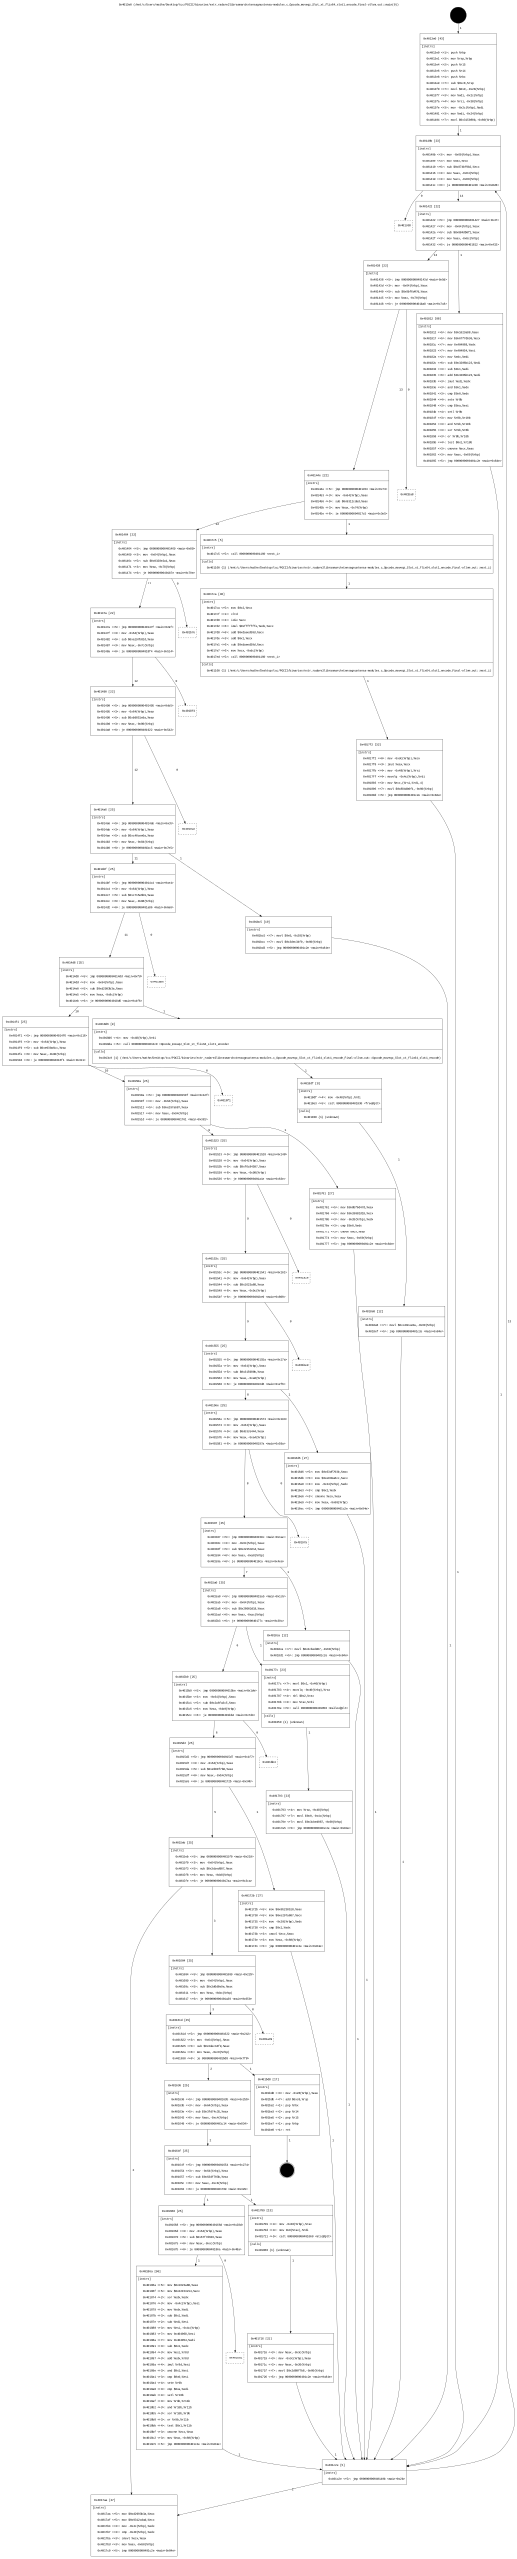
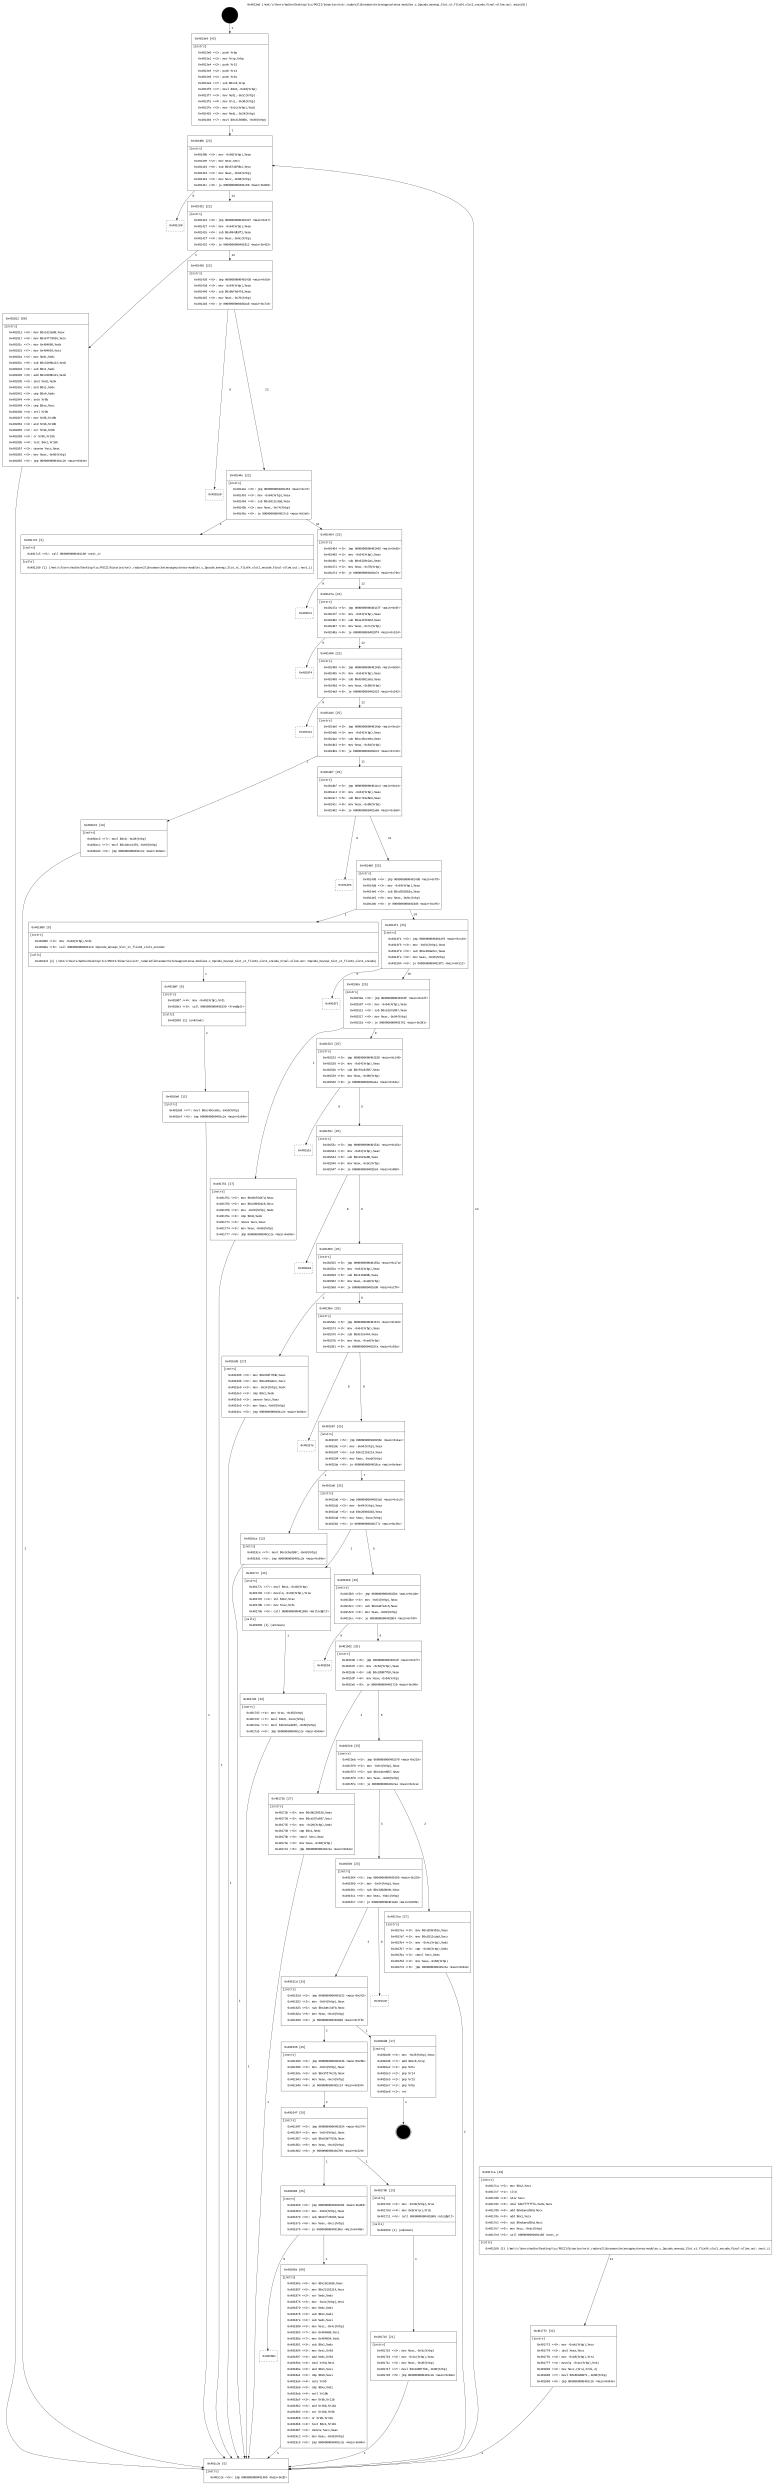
(347, 580) -> none
(367, 681) -> (611, 2259)
(251, 2498) -> (462, 2295)
